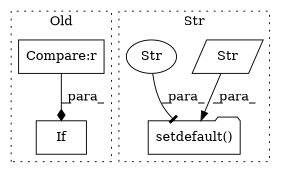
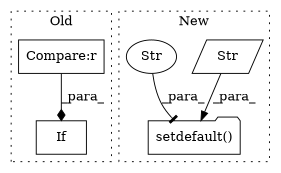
(194, 22) -> (194, 22)
